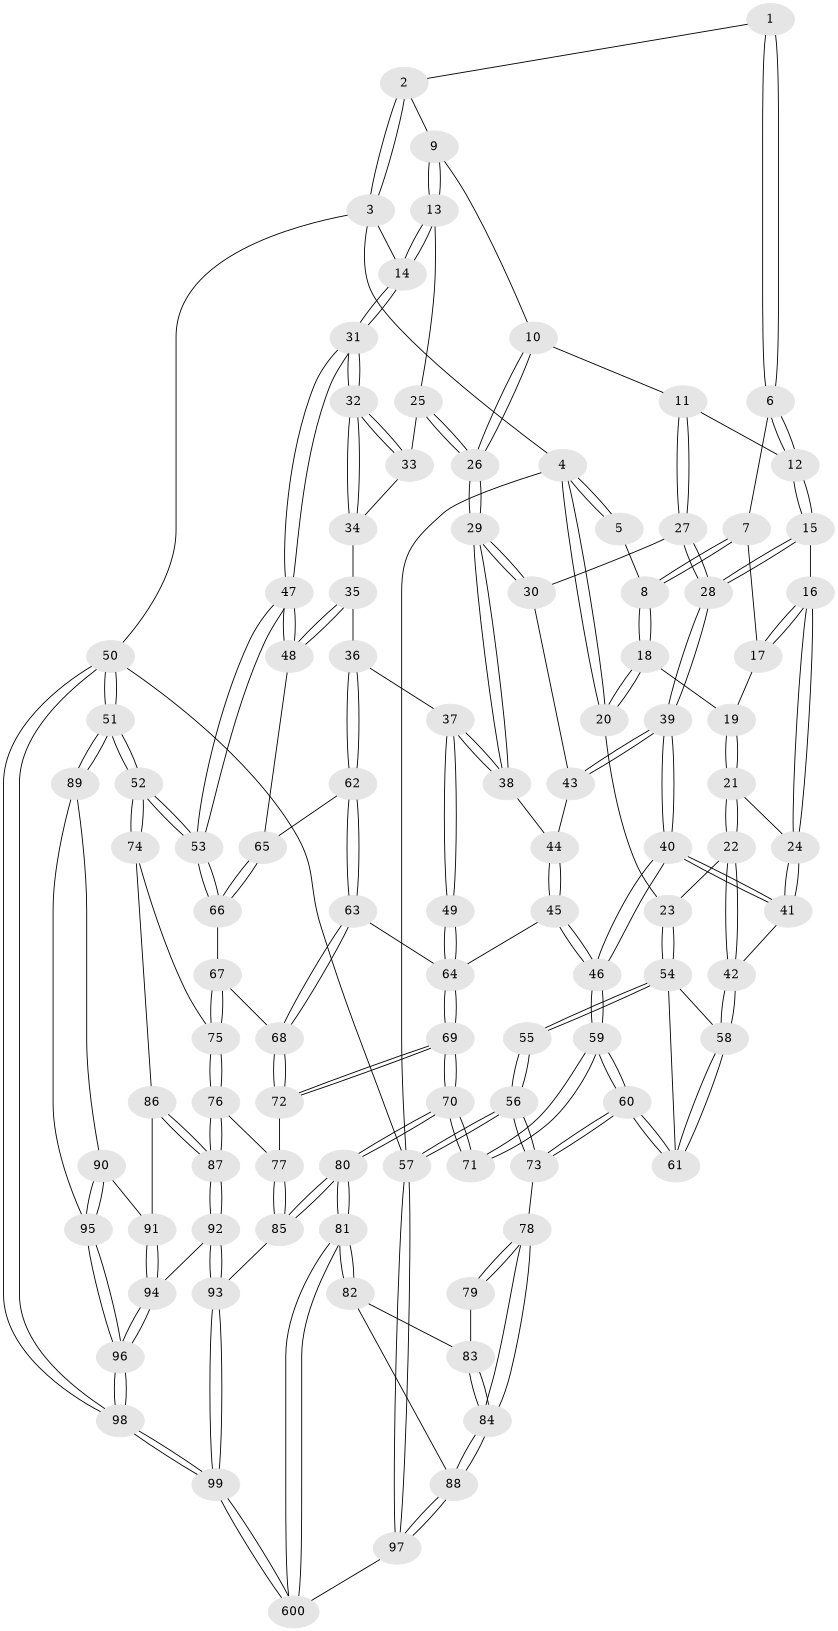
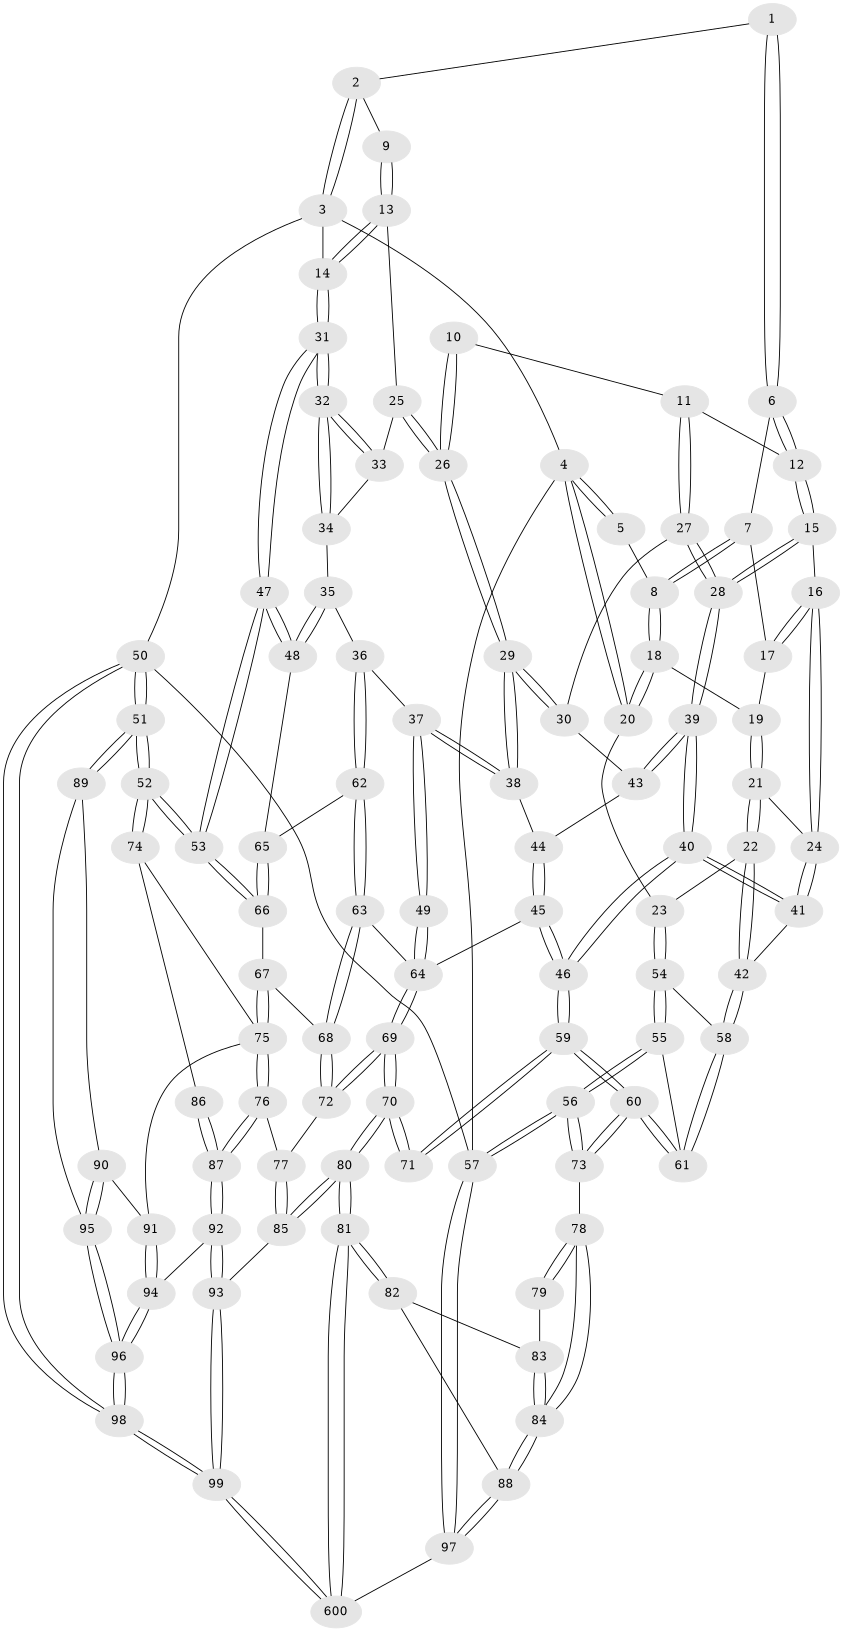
(490, 240) -> none
(672, 1070) -> (671, 1102)
(152, 1166) -> (157, 1107)
